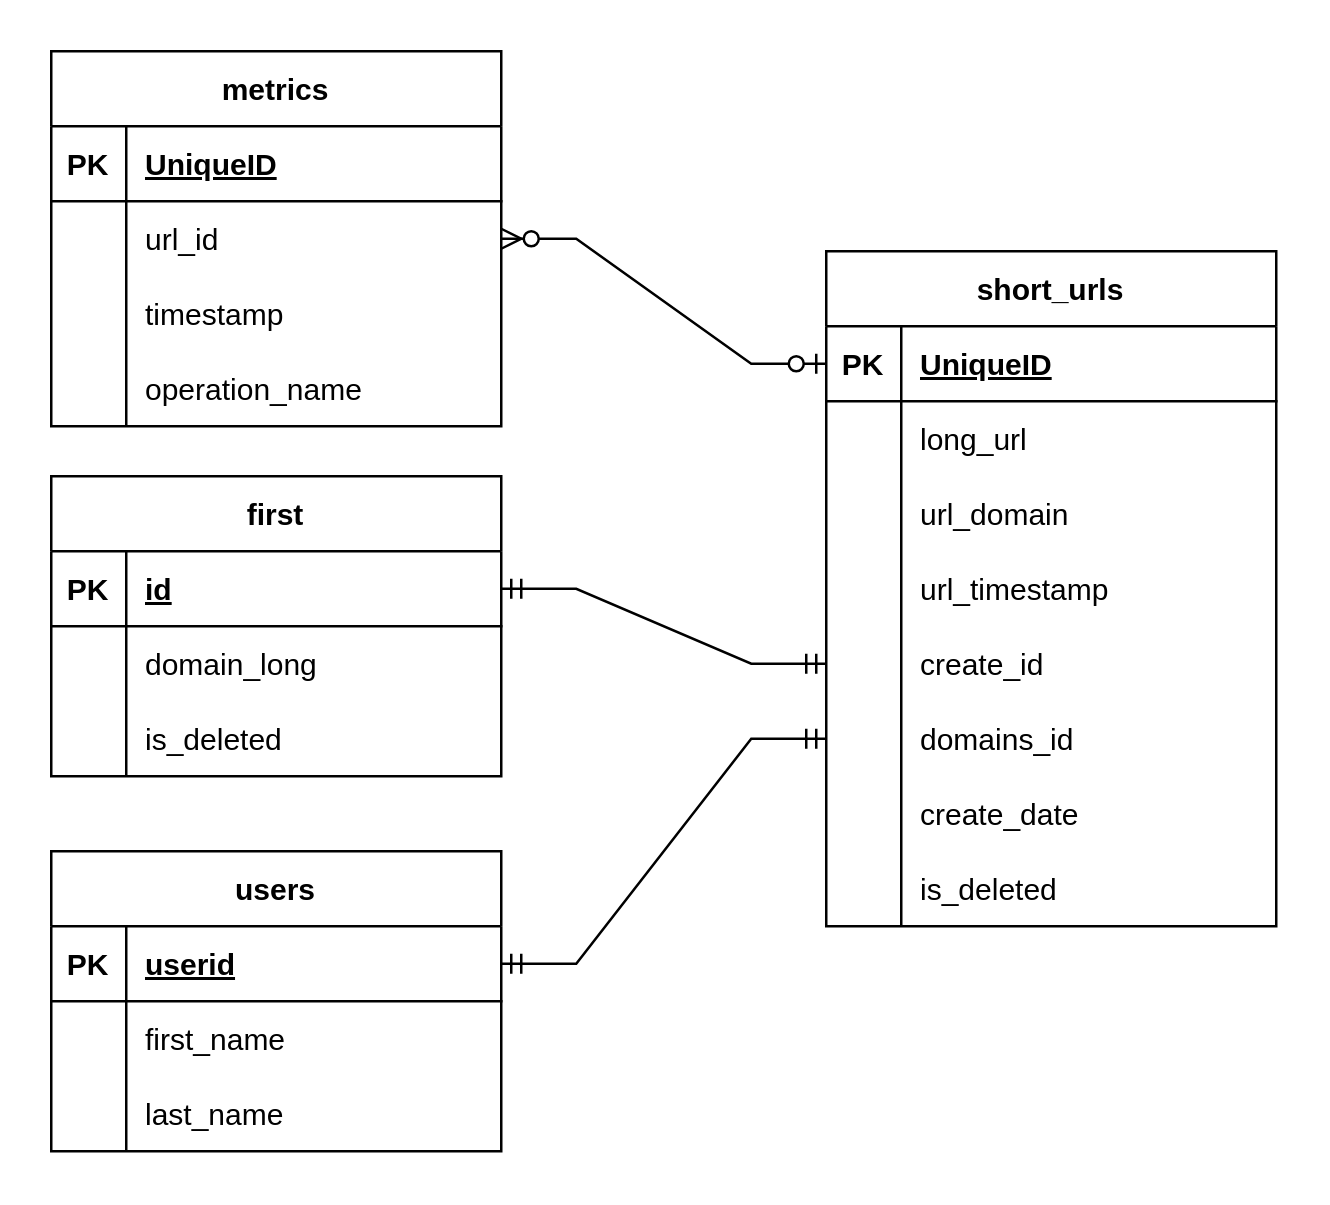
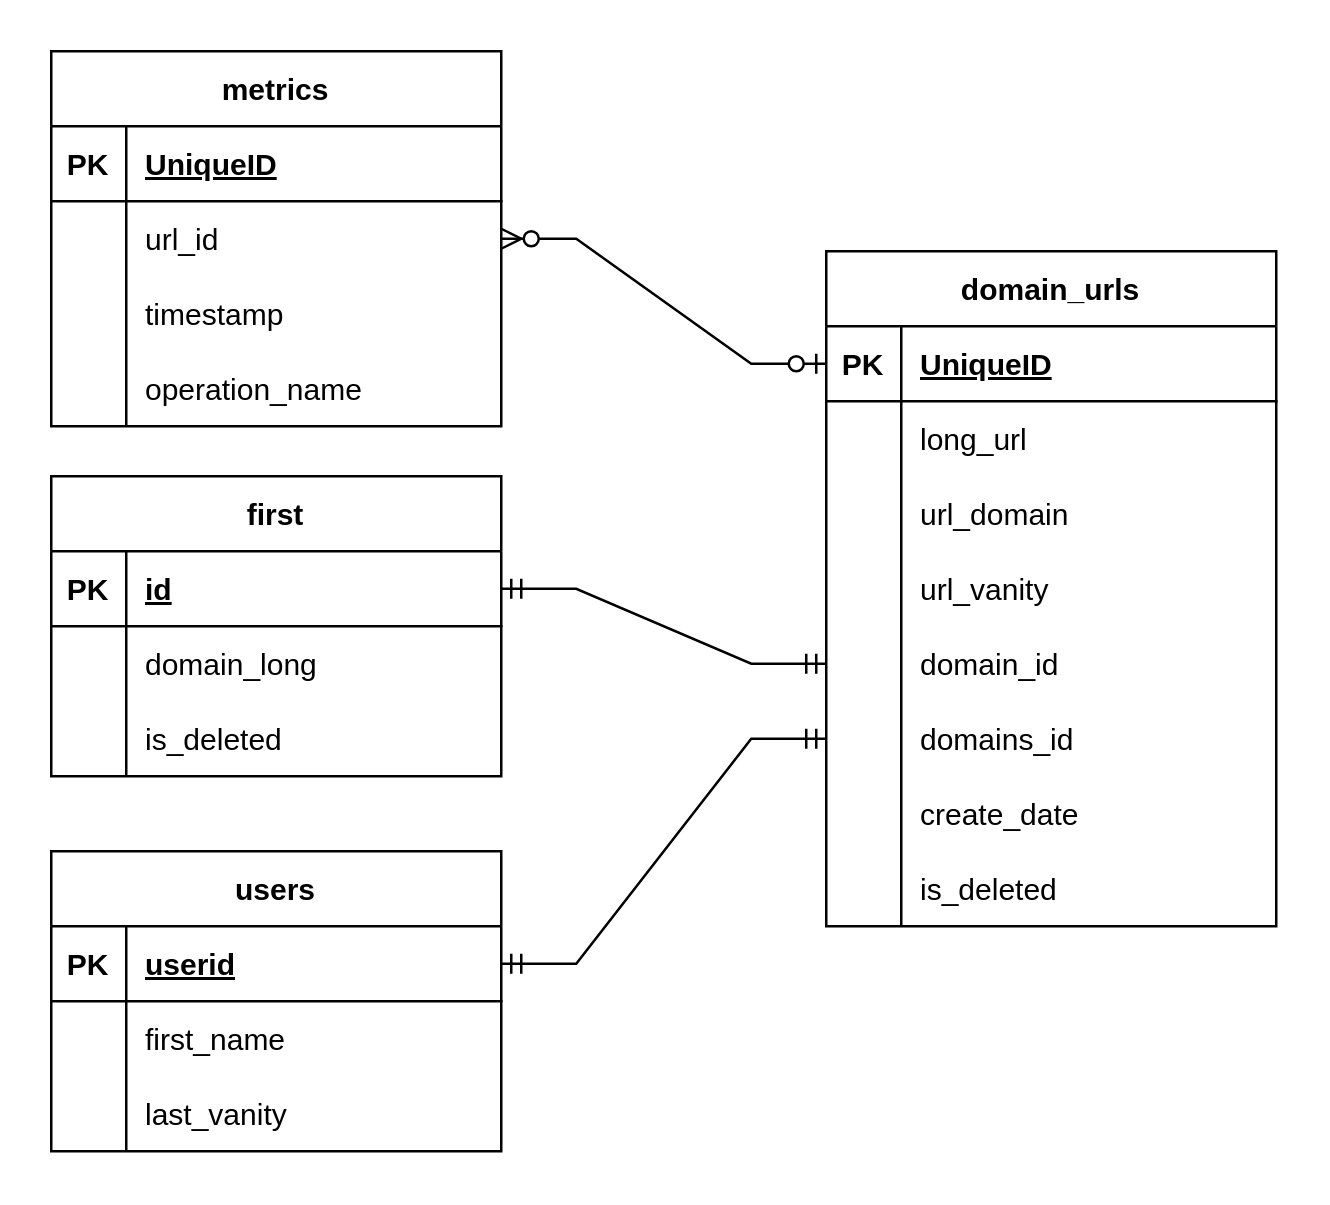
(1050, 290) -> (1050, 290)
(1021, 590) -> (996, 590)
(992, 665) -> (988, 665)
(217, 1115) -> (230, 1115)
